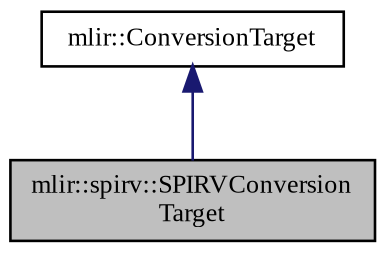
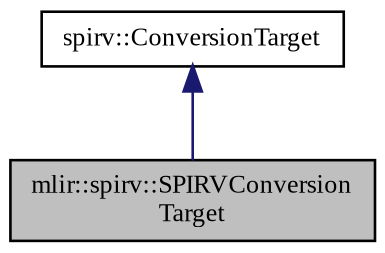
(193, 39) -> (193, 39)
